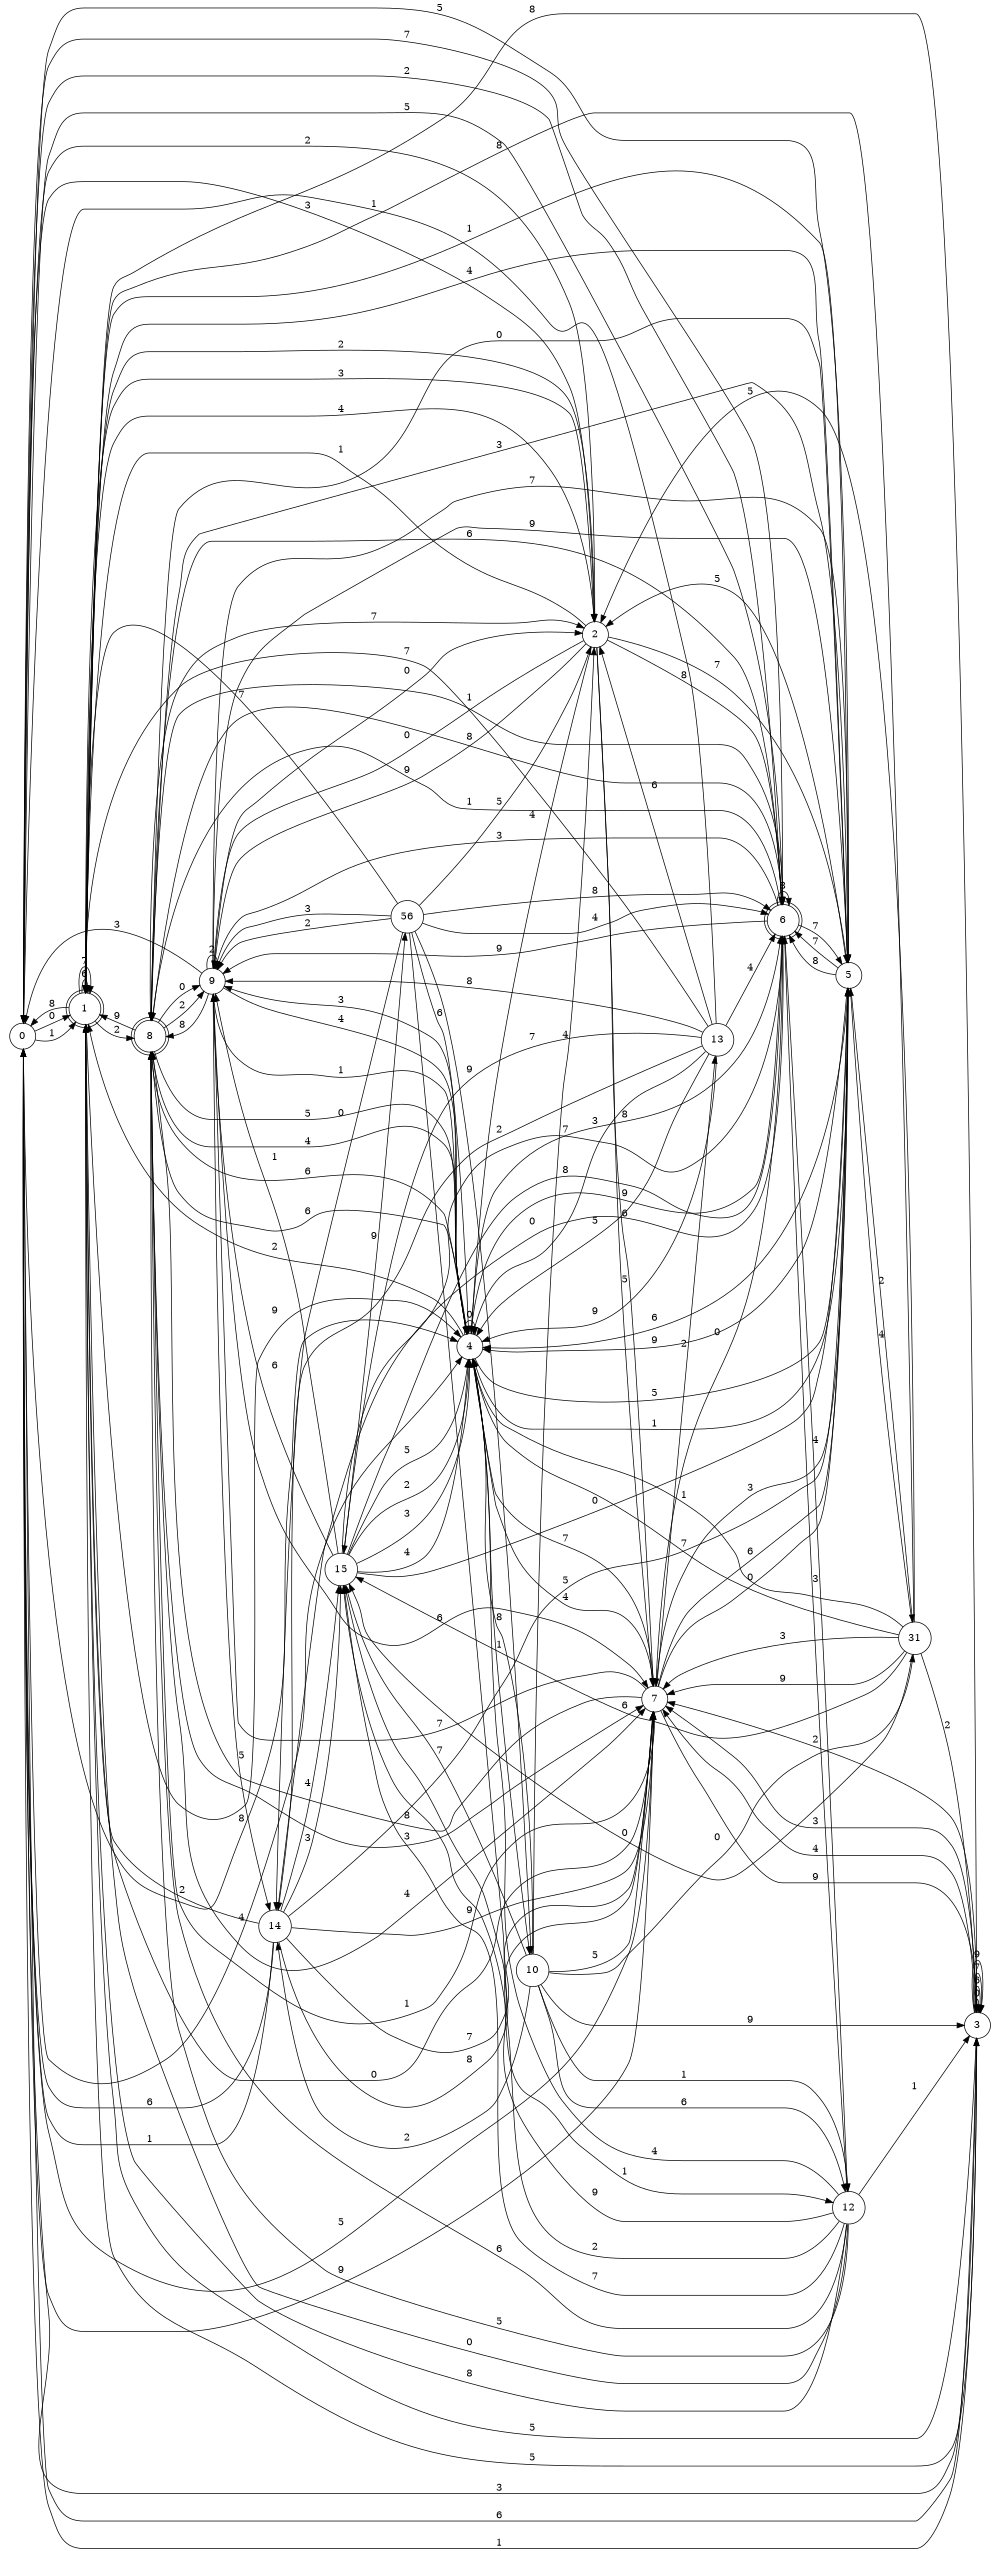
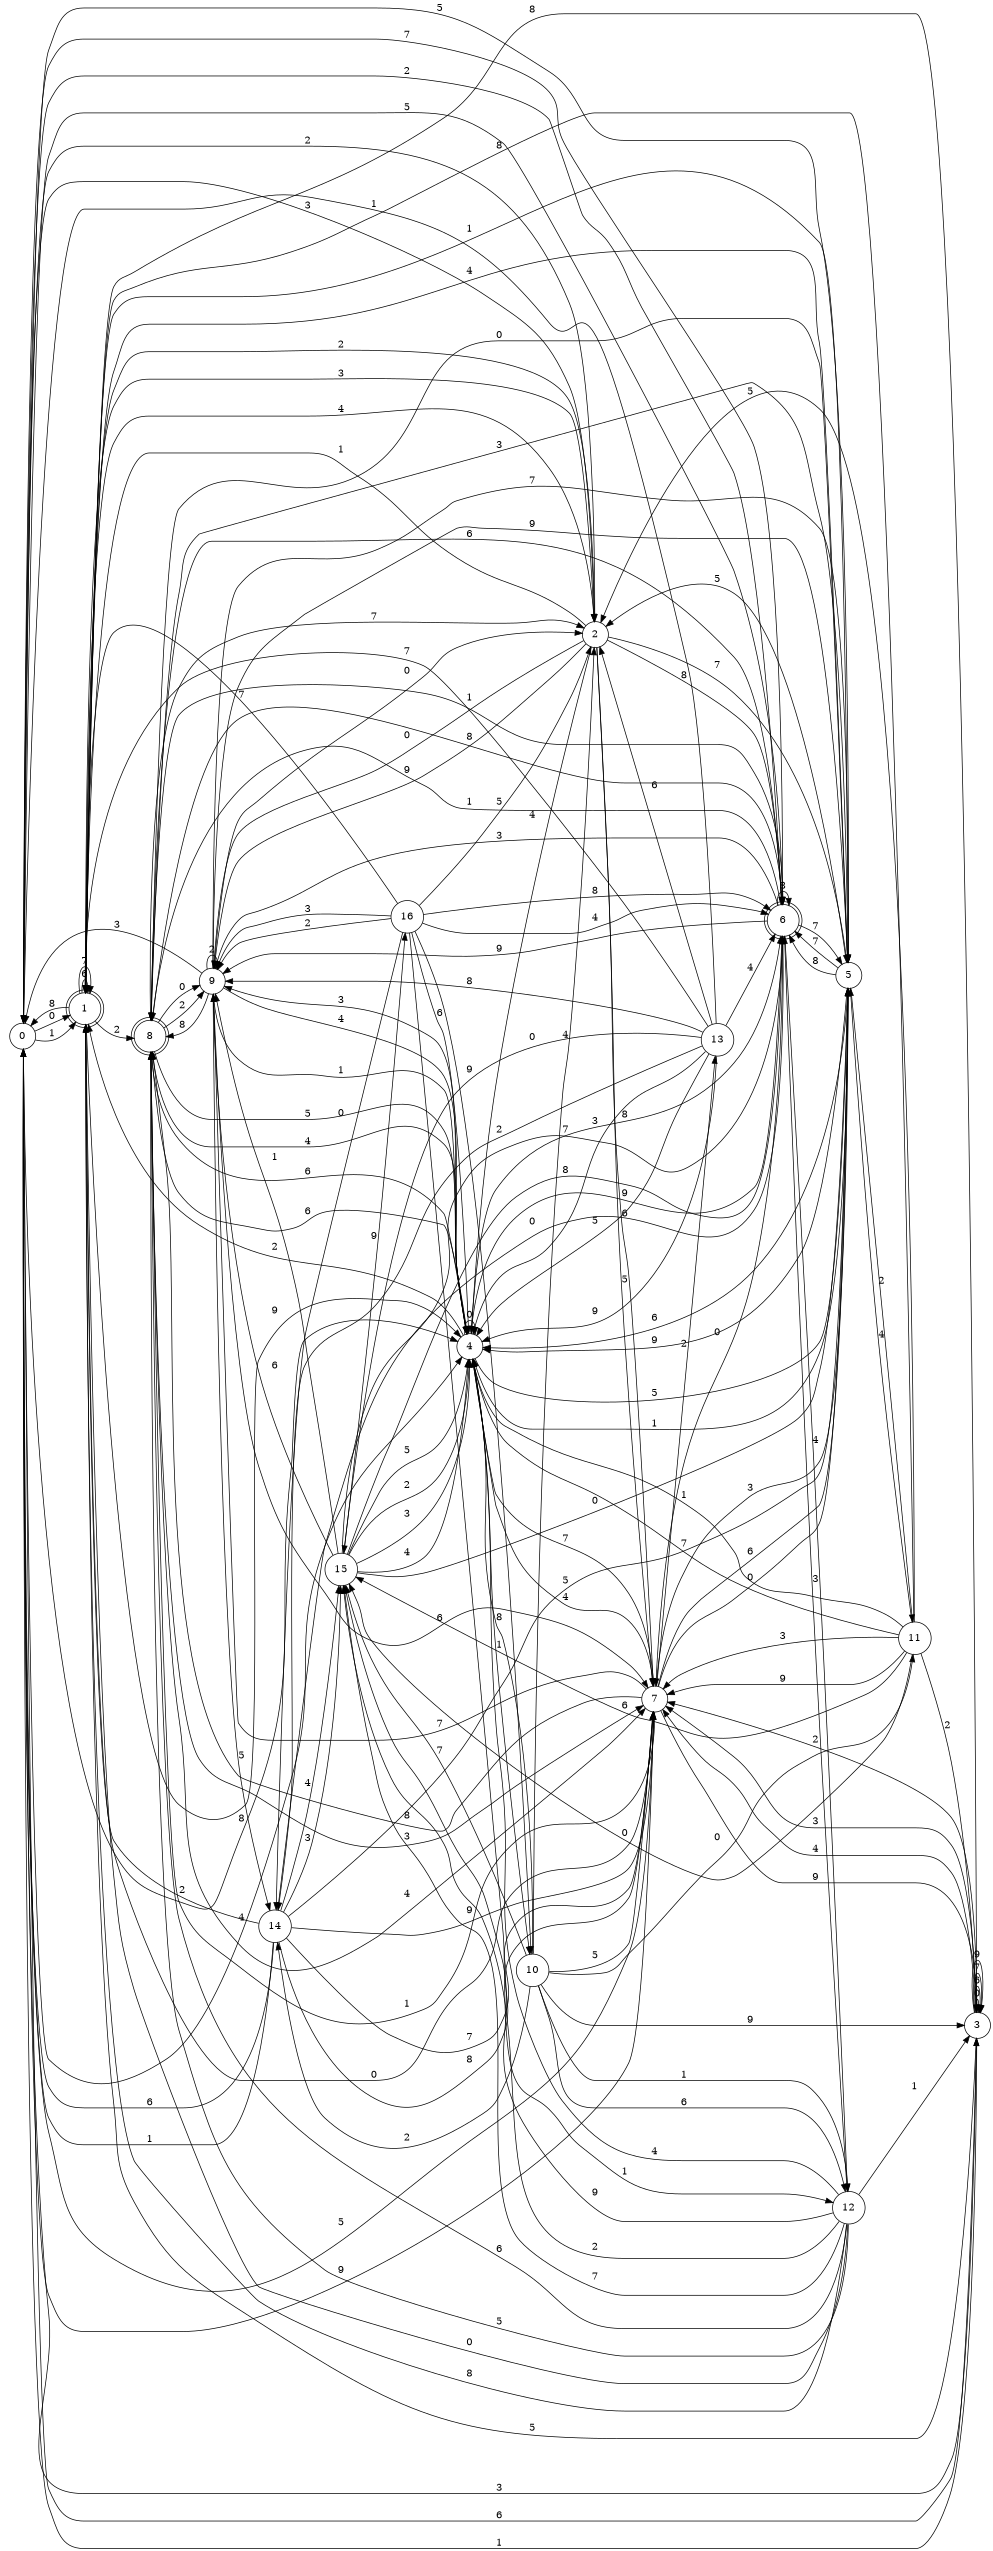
(407, 917) -> (407, 917)
(121, 1024) -> none
(533, 1037) -> (533, 1037)
(915, 1638) -> (915, 1638)
(135, 2290) -> none
